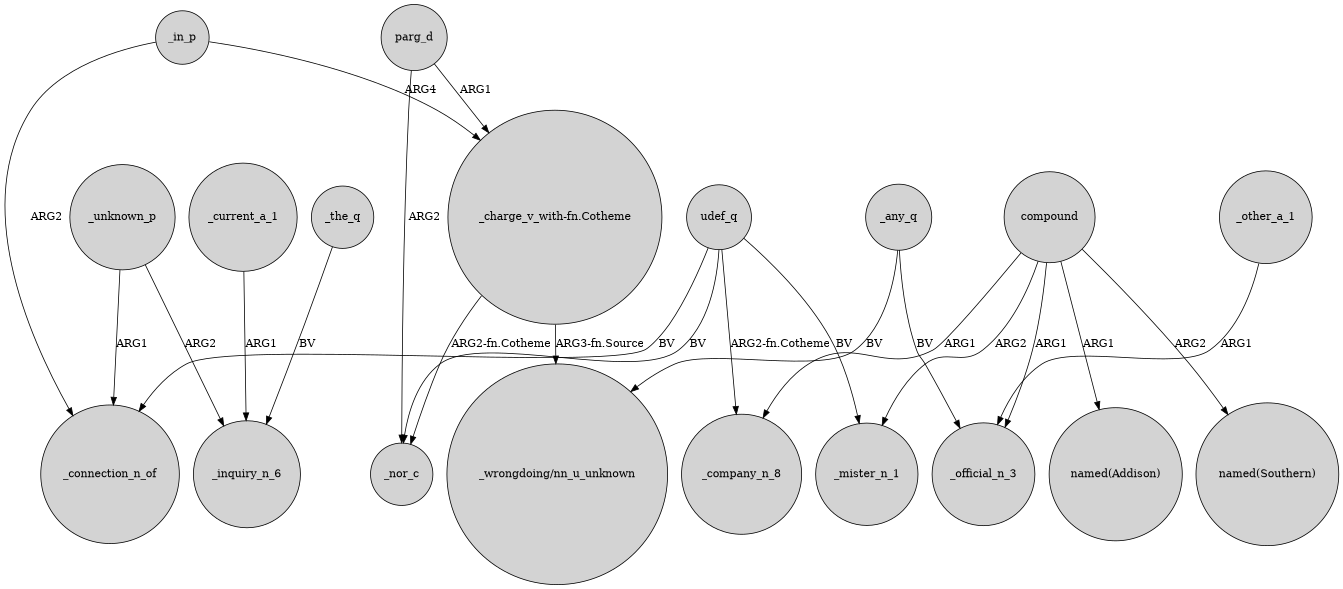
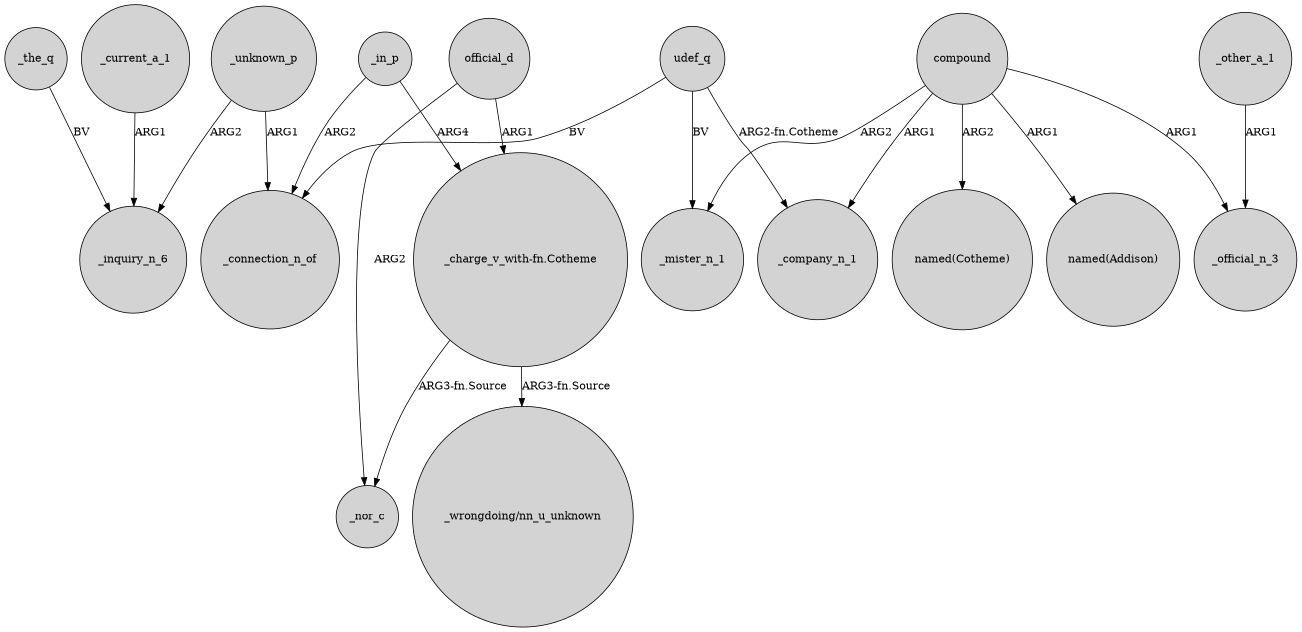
(414, 38) -> (489, 59)
(899, 217) -> none
(501, 344) -> (463, 387)
(607, 361) -> none
(742, 474) -> (818, 260)
(1267, 474) -> (962, 260)
